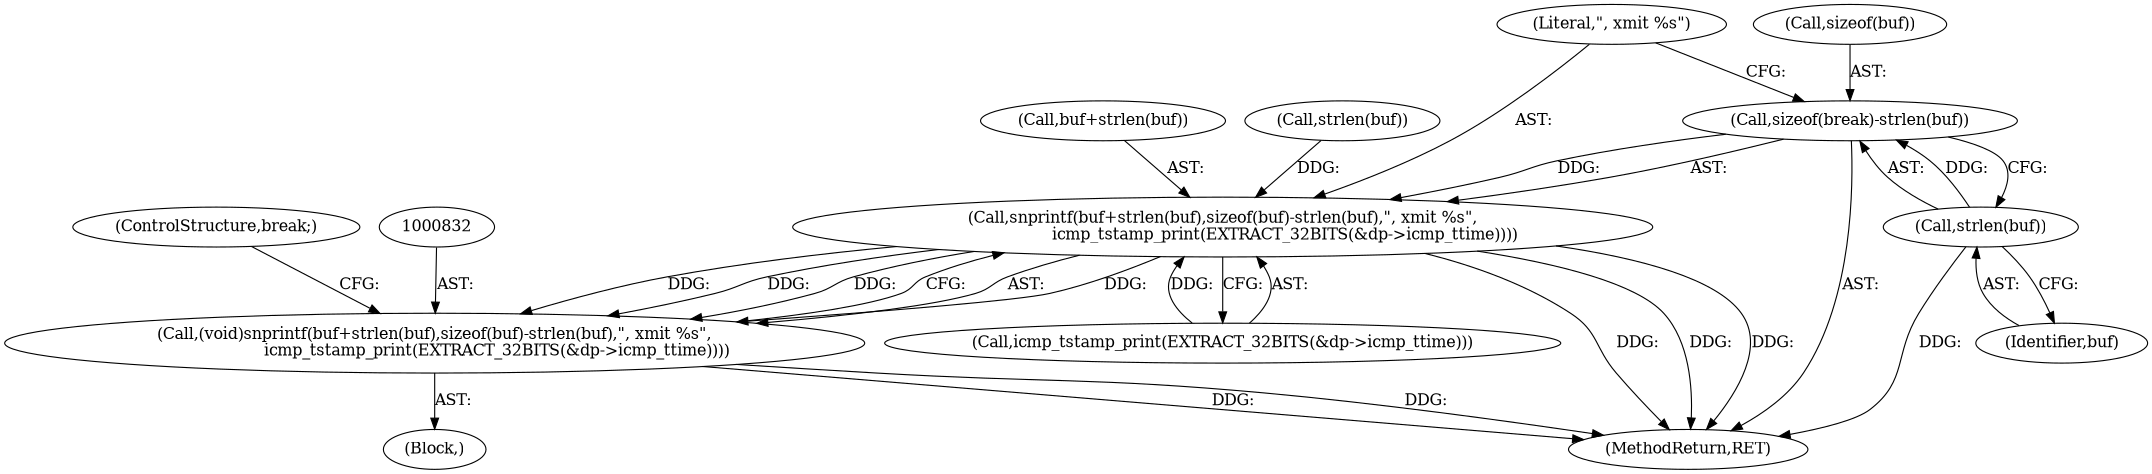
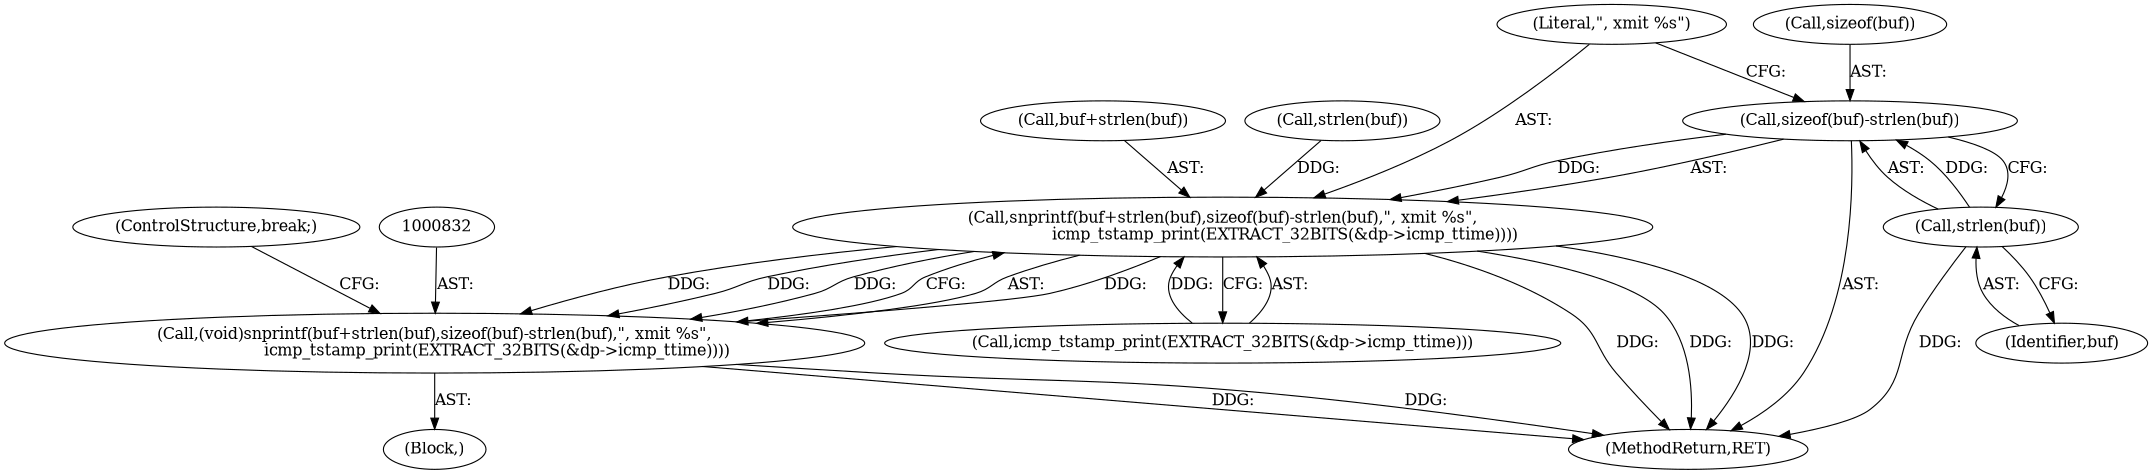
(1850, 121) -> (1850, 121)
